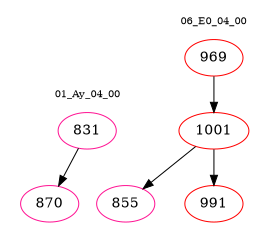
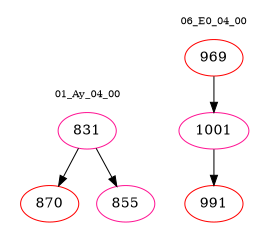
(214, 131) -> (214, 131)
(178, 161) -> (104, 163)
(50, 204) -> (50, 204)
